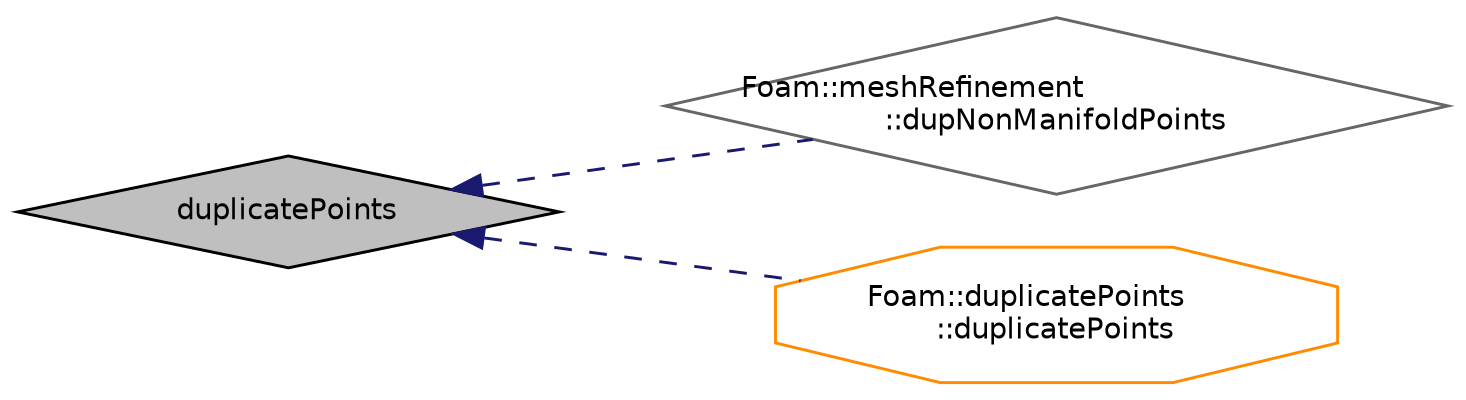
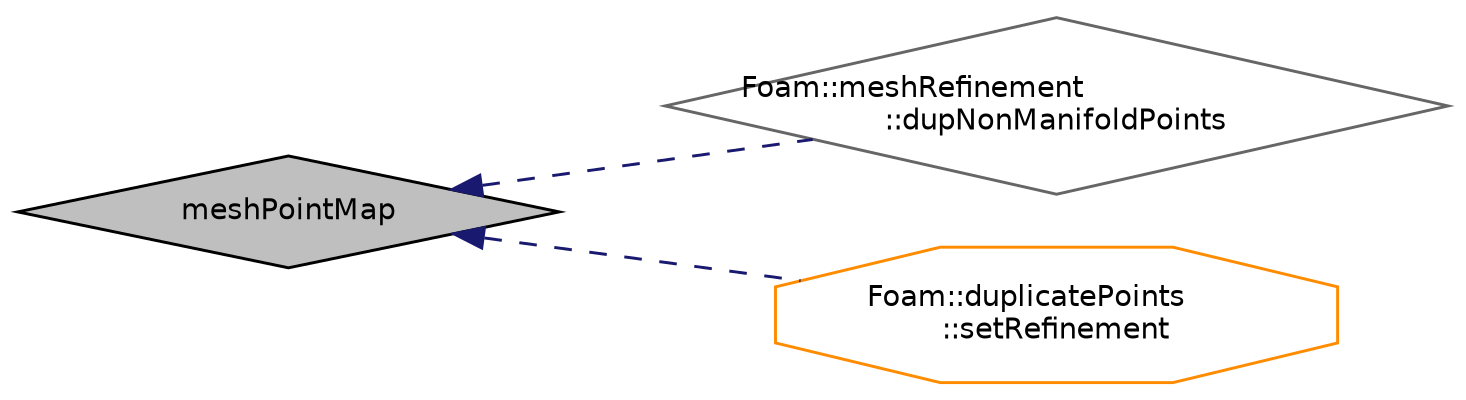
(288, 212) -> (288, 212)
(1057, 315) -> (1057, 315)
